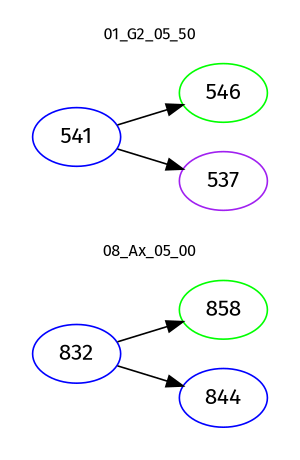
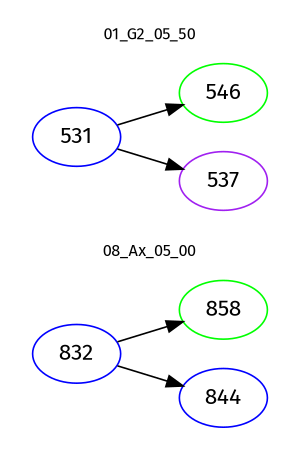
(77, 137) -> (77, 137)
